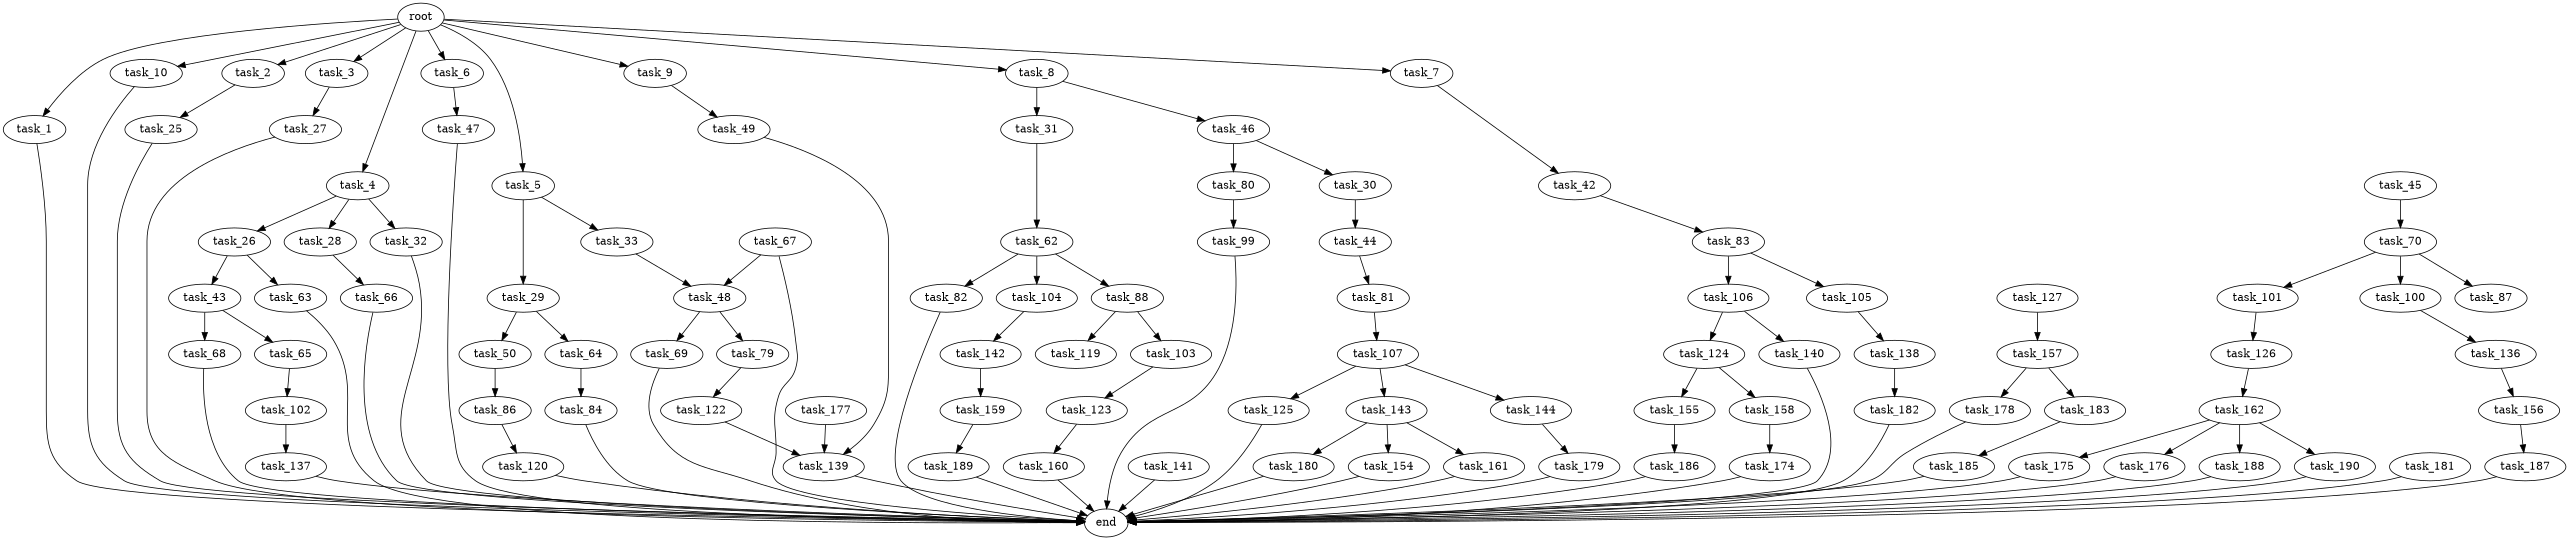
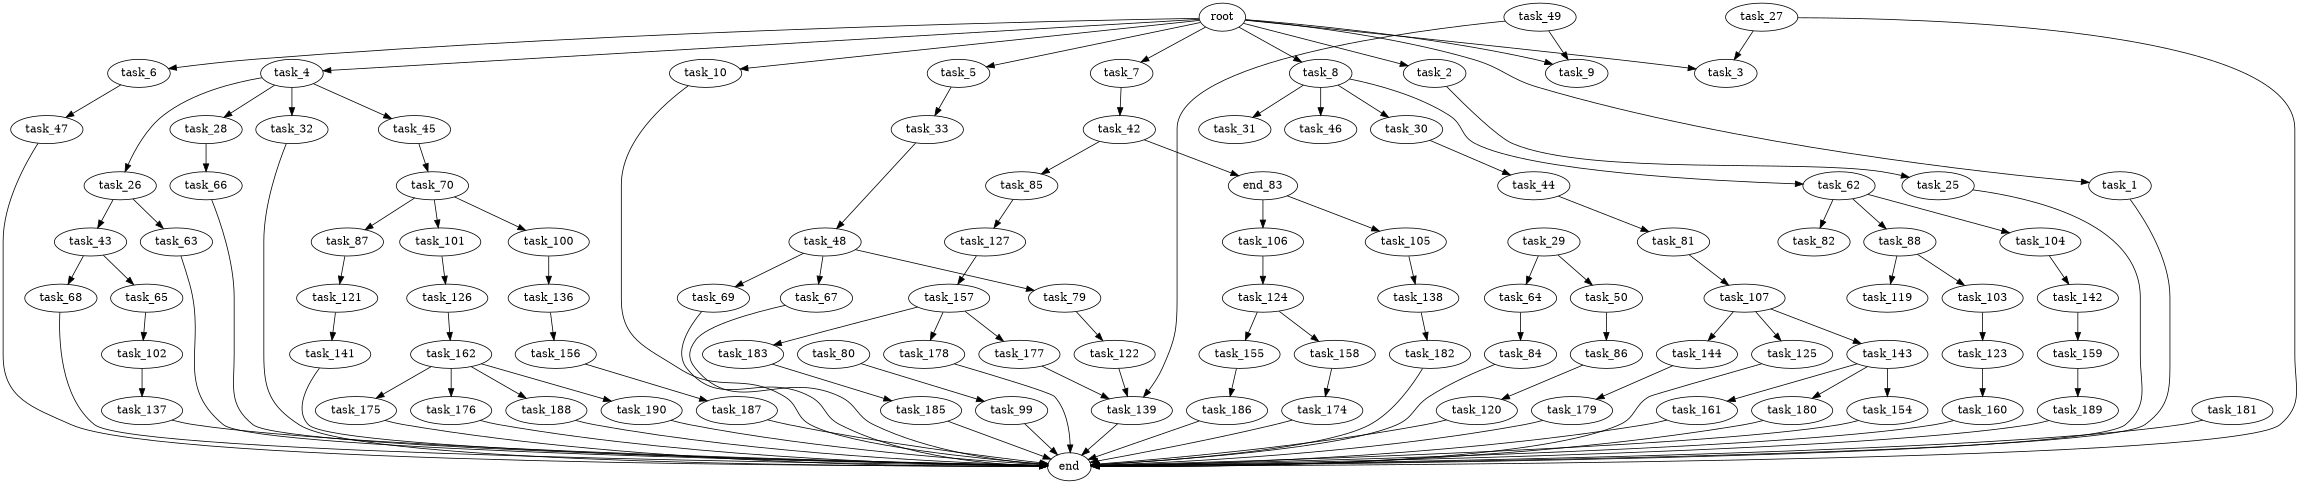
(323, 98) -> (1746, 42)
(691, 99) -> (1556, 42)
none -> (349, 100)
(1234, 154) -> none
(1291, 156) -> (1360, 99)
(1037, 182) -> (1561, 165)
none -> (1022, 186)
(523, 238) -> none
(1728, 242) -> (1263, 186)
(746, 268) -> (821, 266)
none -> (337, 298)
none -> (981, 324)
(1799, 354) -> none
(899, 475) -> none
